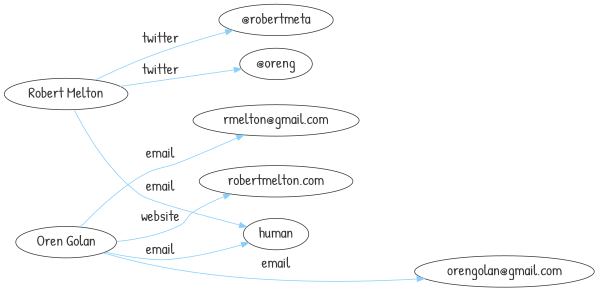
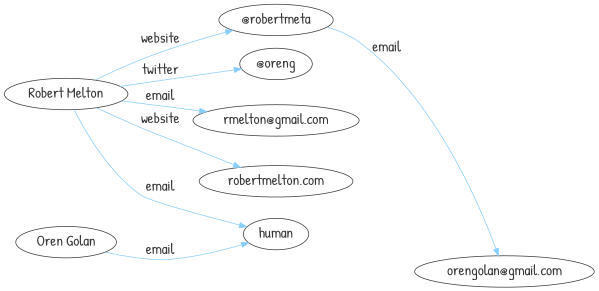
(160, 39) -> (160, 39)
(152, 171) -> (160, 106)
(174, 228) -> (164, 137)
(259, 279) -> (432, 121)
